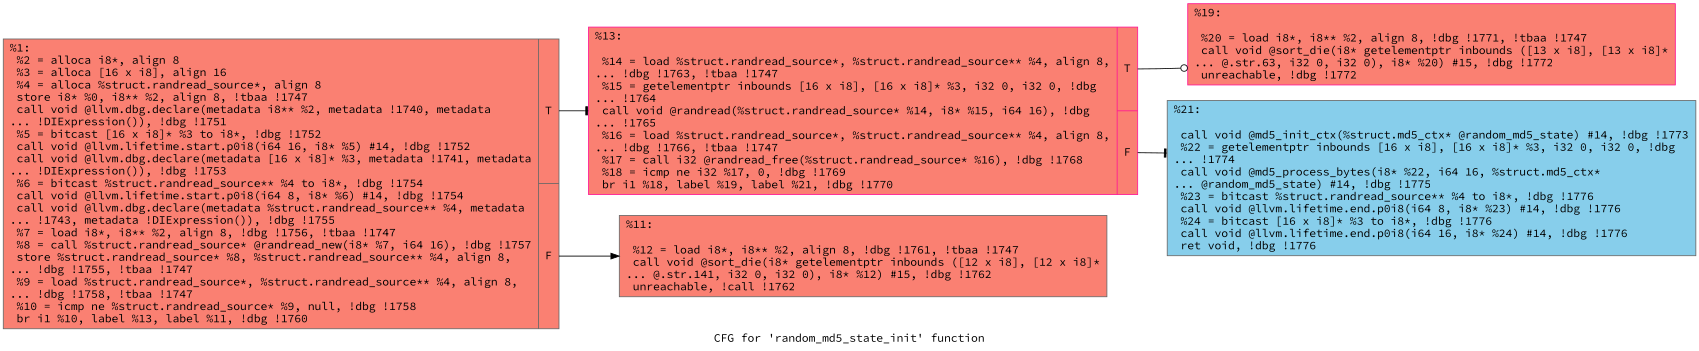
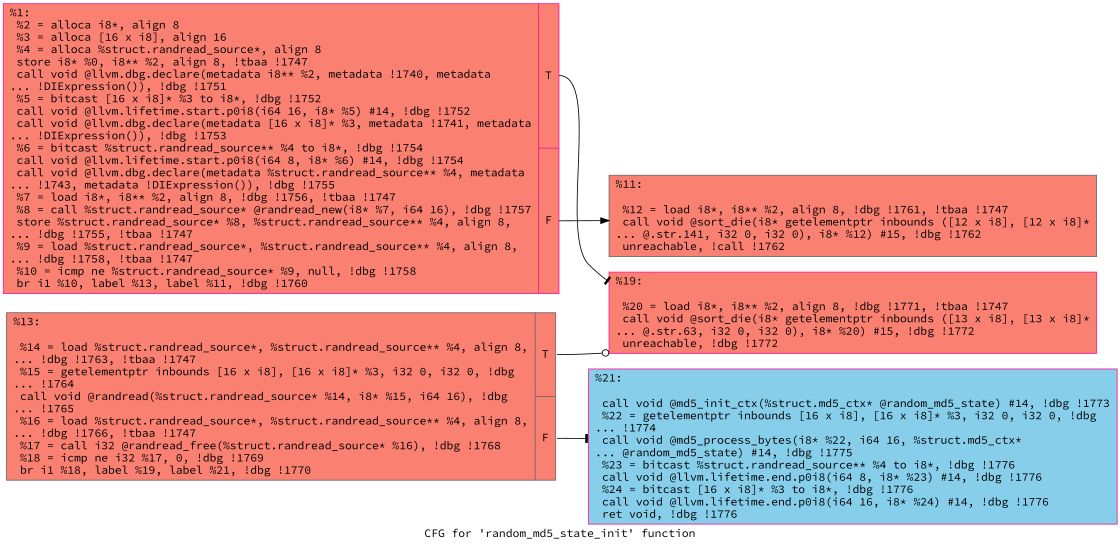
(572, 111) -> (578, 178)
(863, 111) -> (281, 396)
(1432, 178) -> (853, 447)
(281, 184) -> (281, 149)
